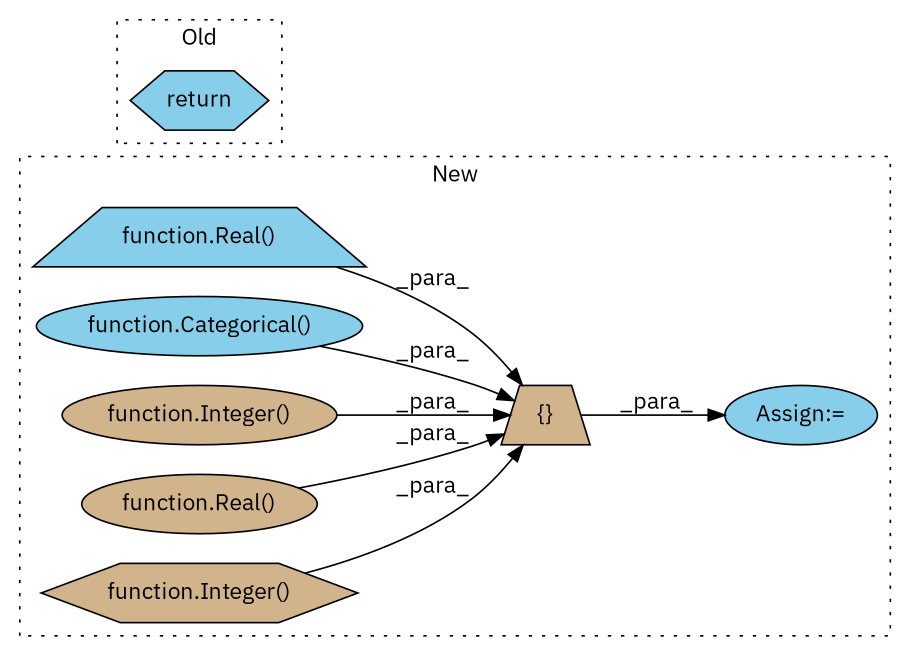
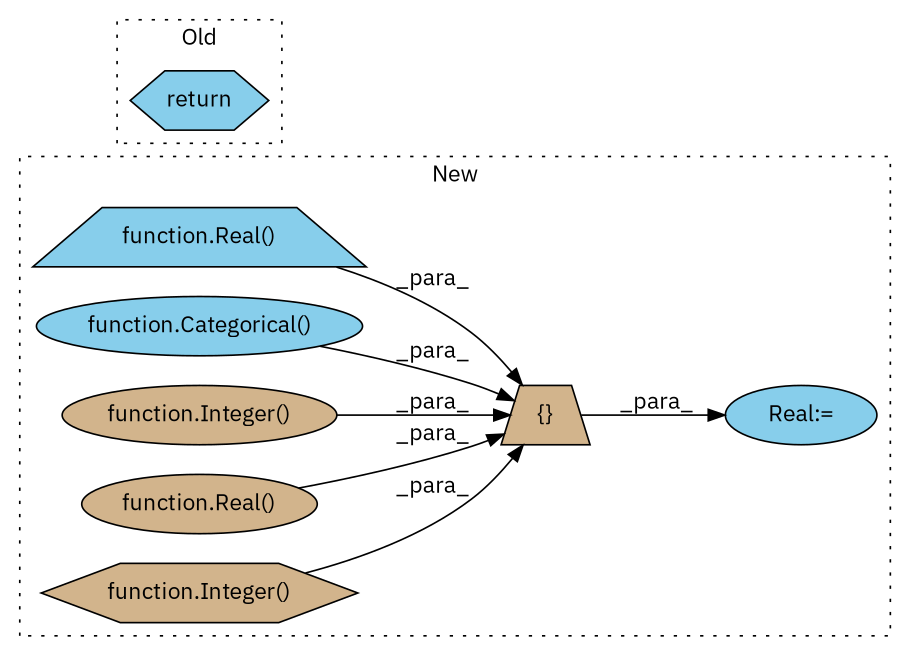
(801, 415) -> (801, 415)
